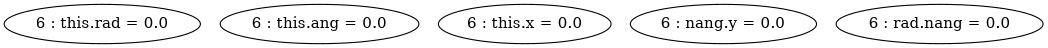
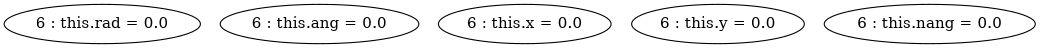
(723, 24) -> (718, 24)
(940, 24) -> (930, 24)
